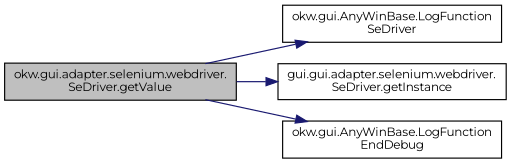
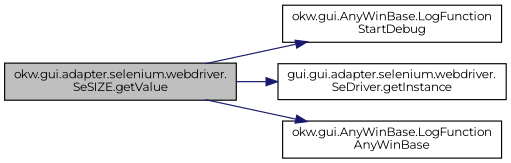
(392, 24) -> (392, 24)
(120, 82) -> (120, 82)
(392, 140) -> (392, 140)
